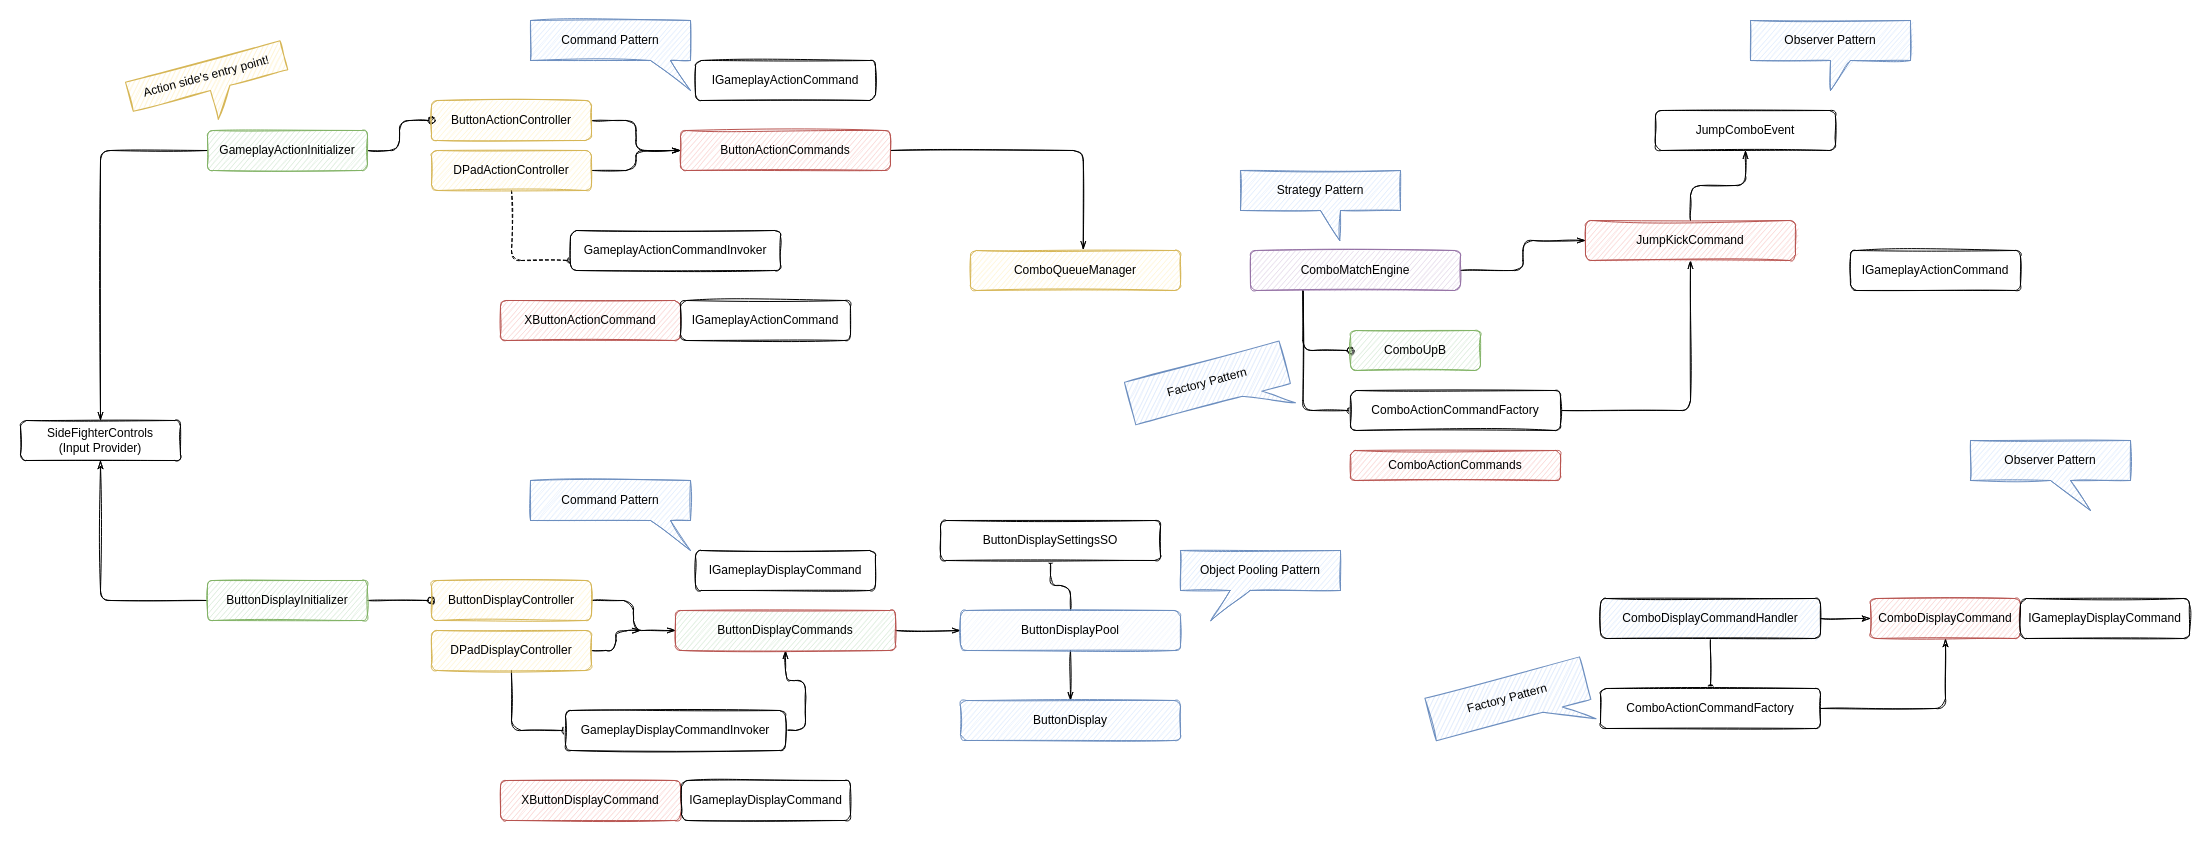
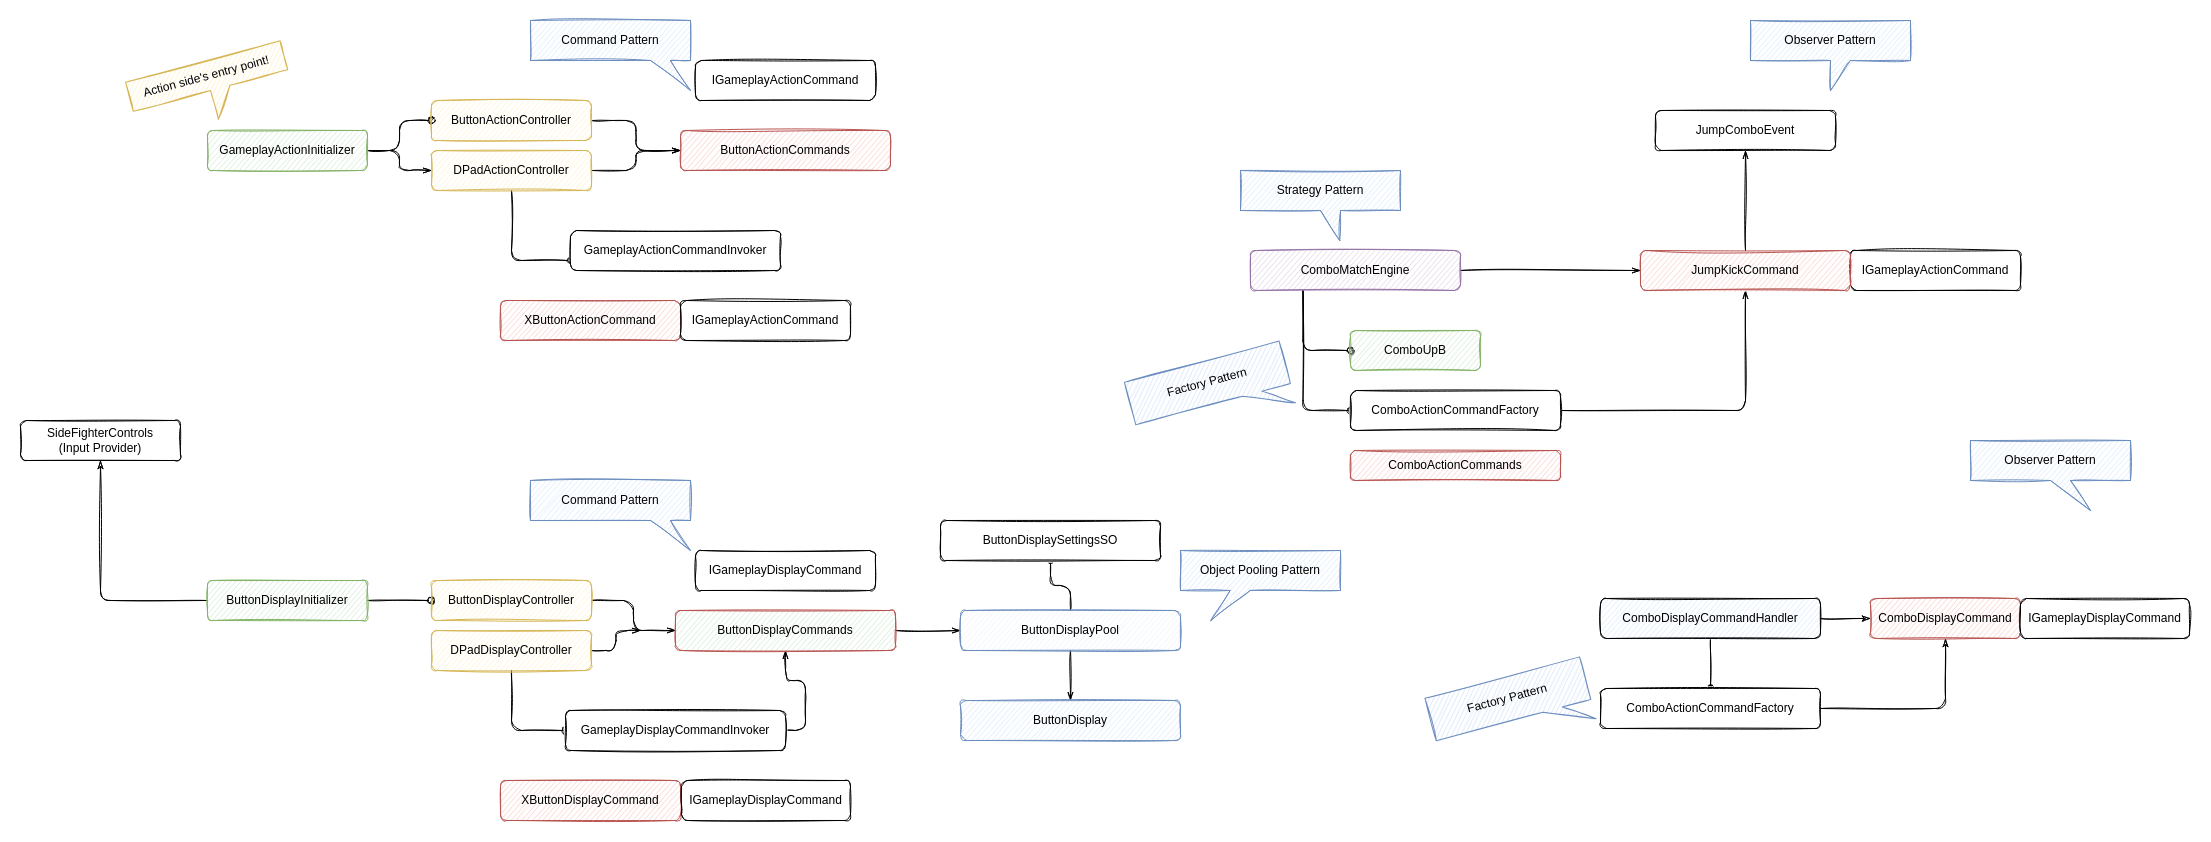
(1030, 151) -> none
(101, 237) -> (406, 170)
(1691, 241) -> (1746, 271)
(512, 248) -> (512, 248)
(1076, 271) -> none
